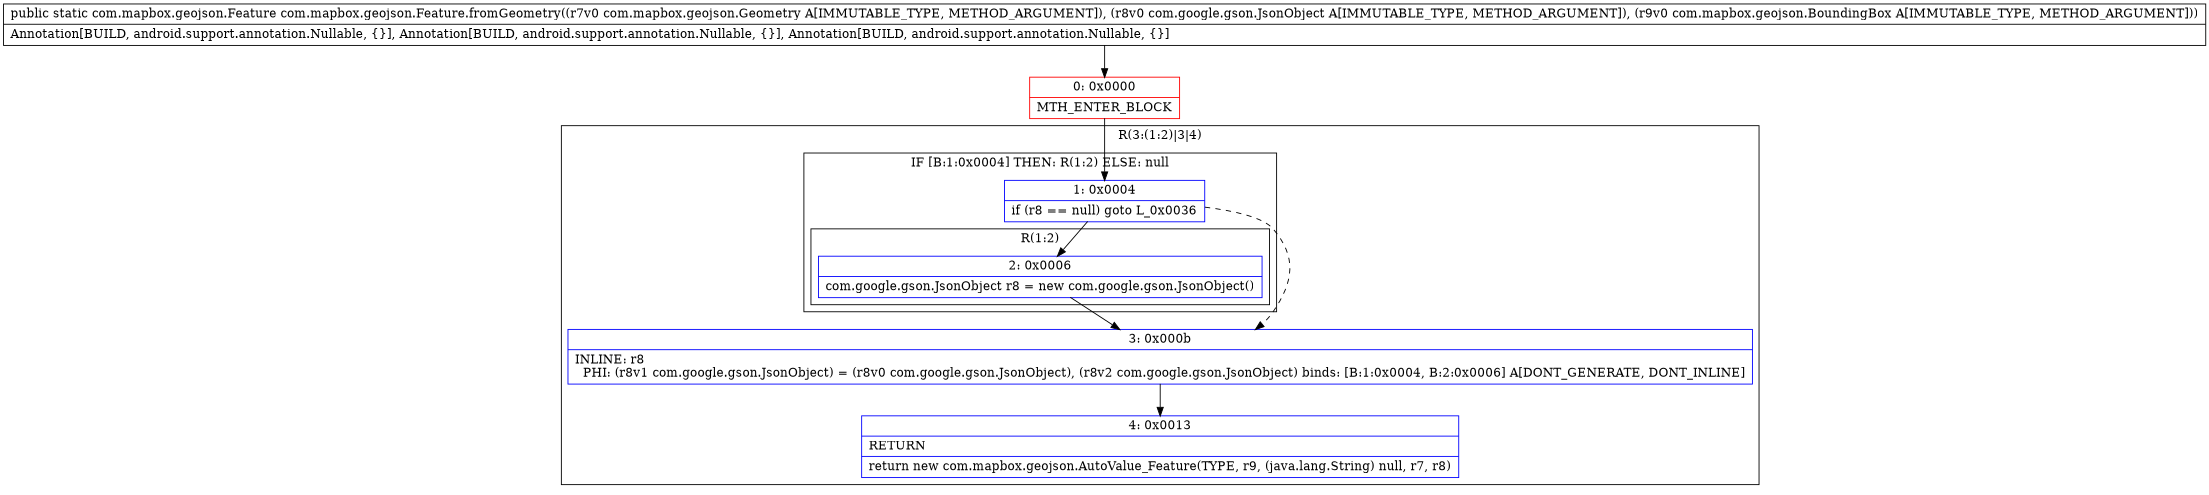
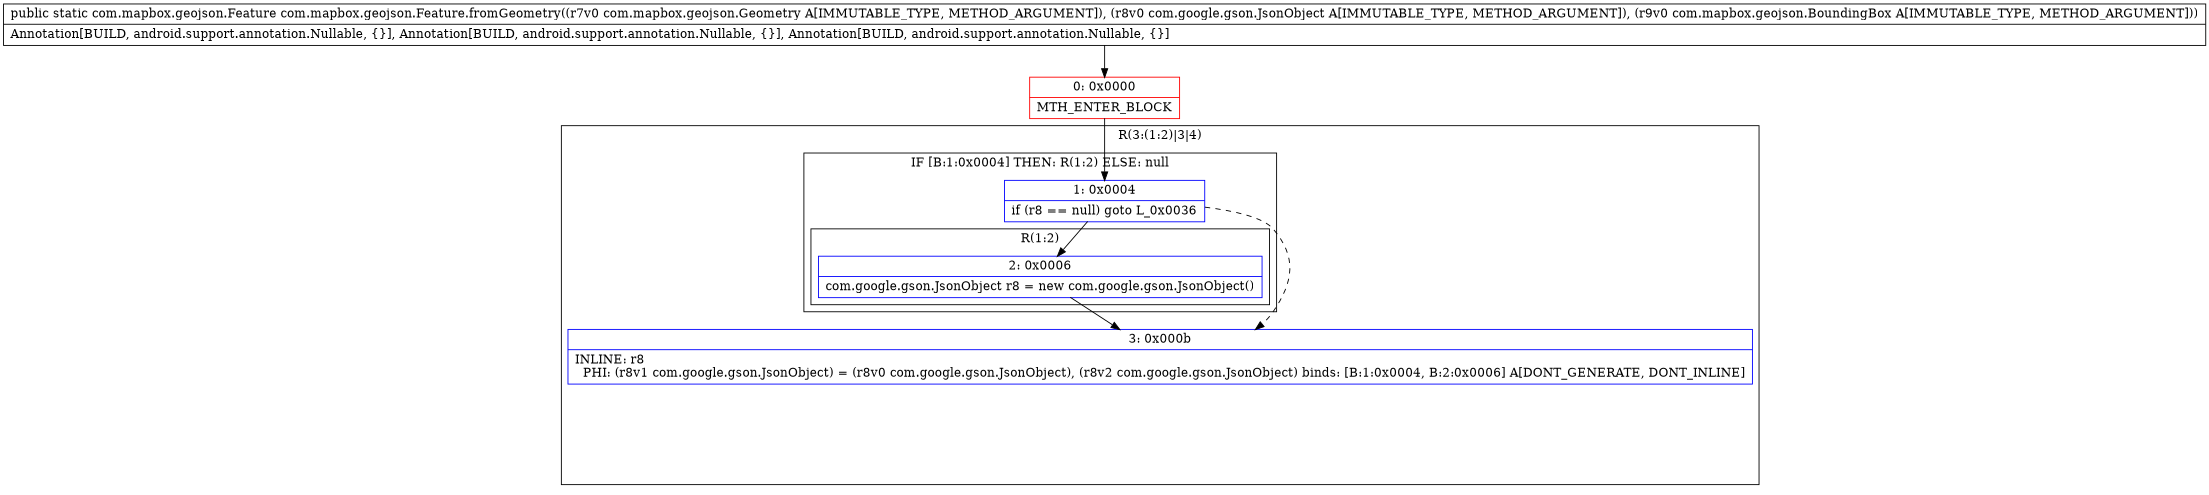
(1160, 447) -> none
